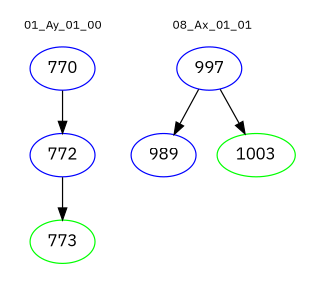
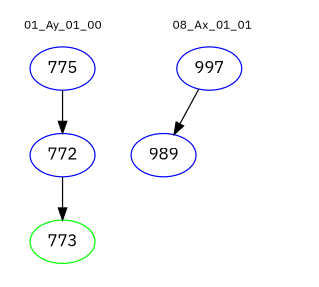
(63, 69) -> (63, 69)
(256, 155) -> none
